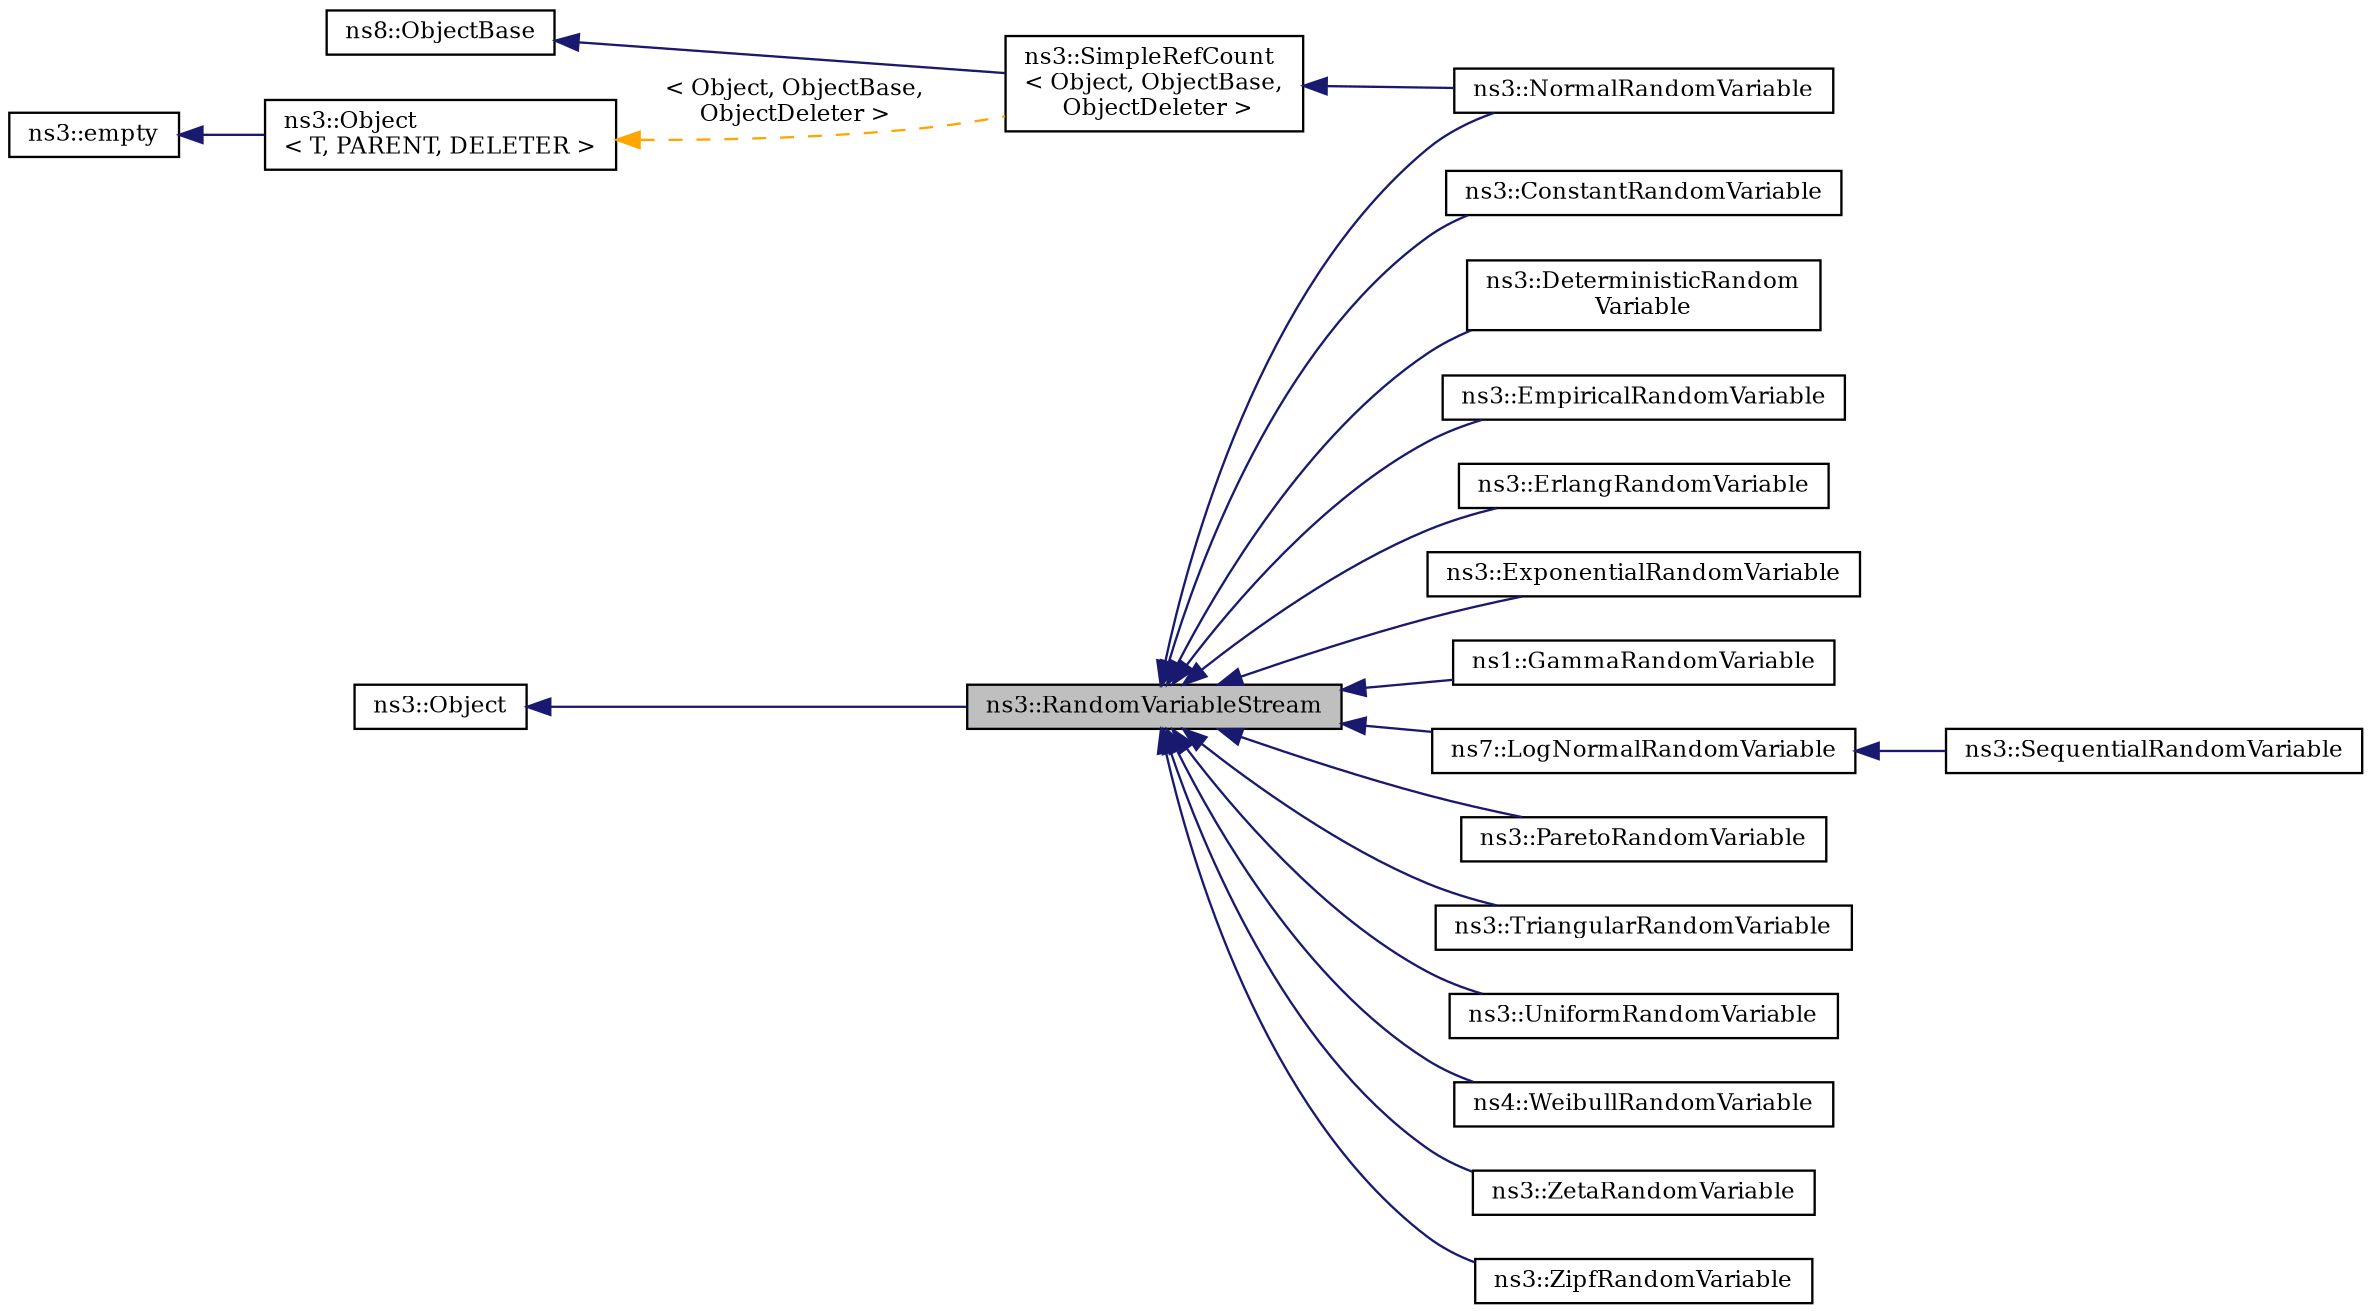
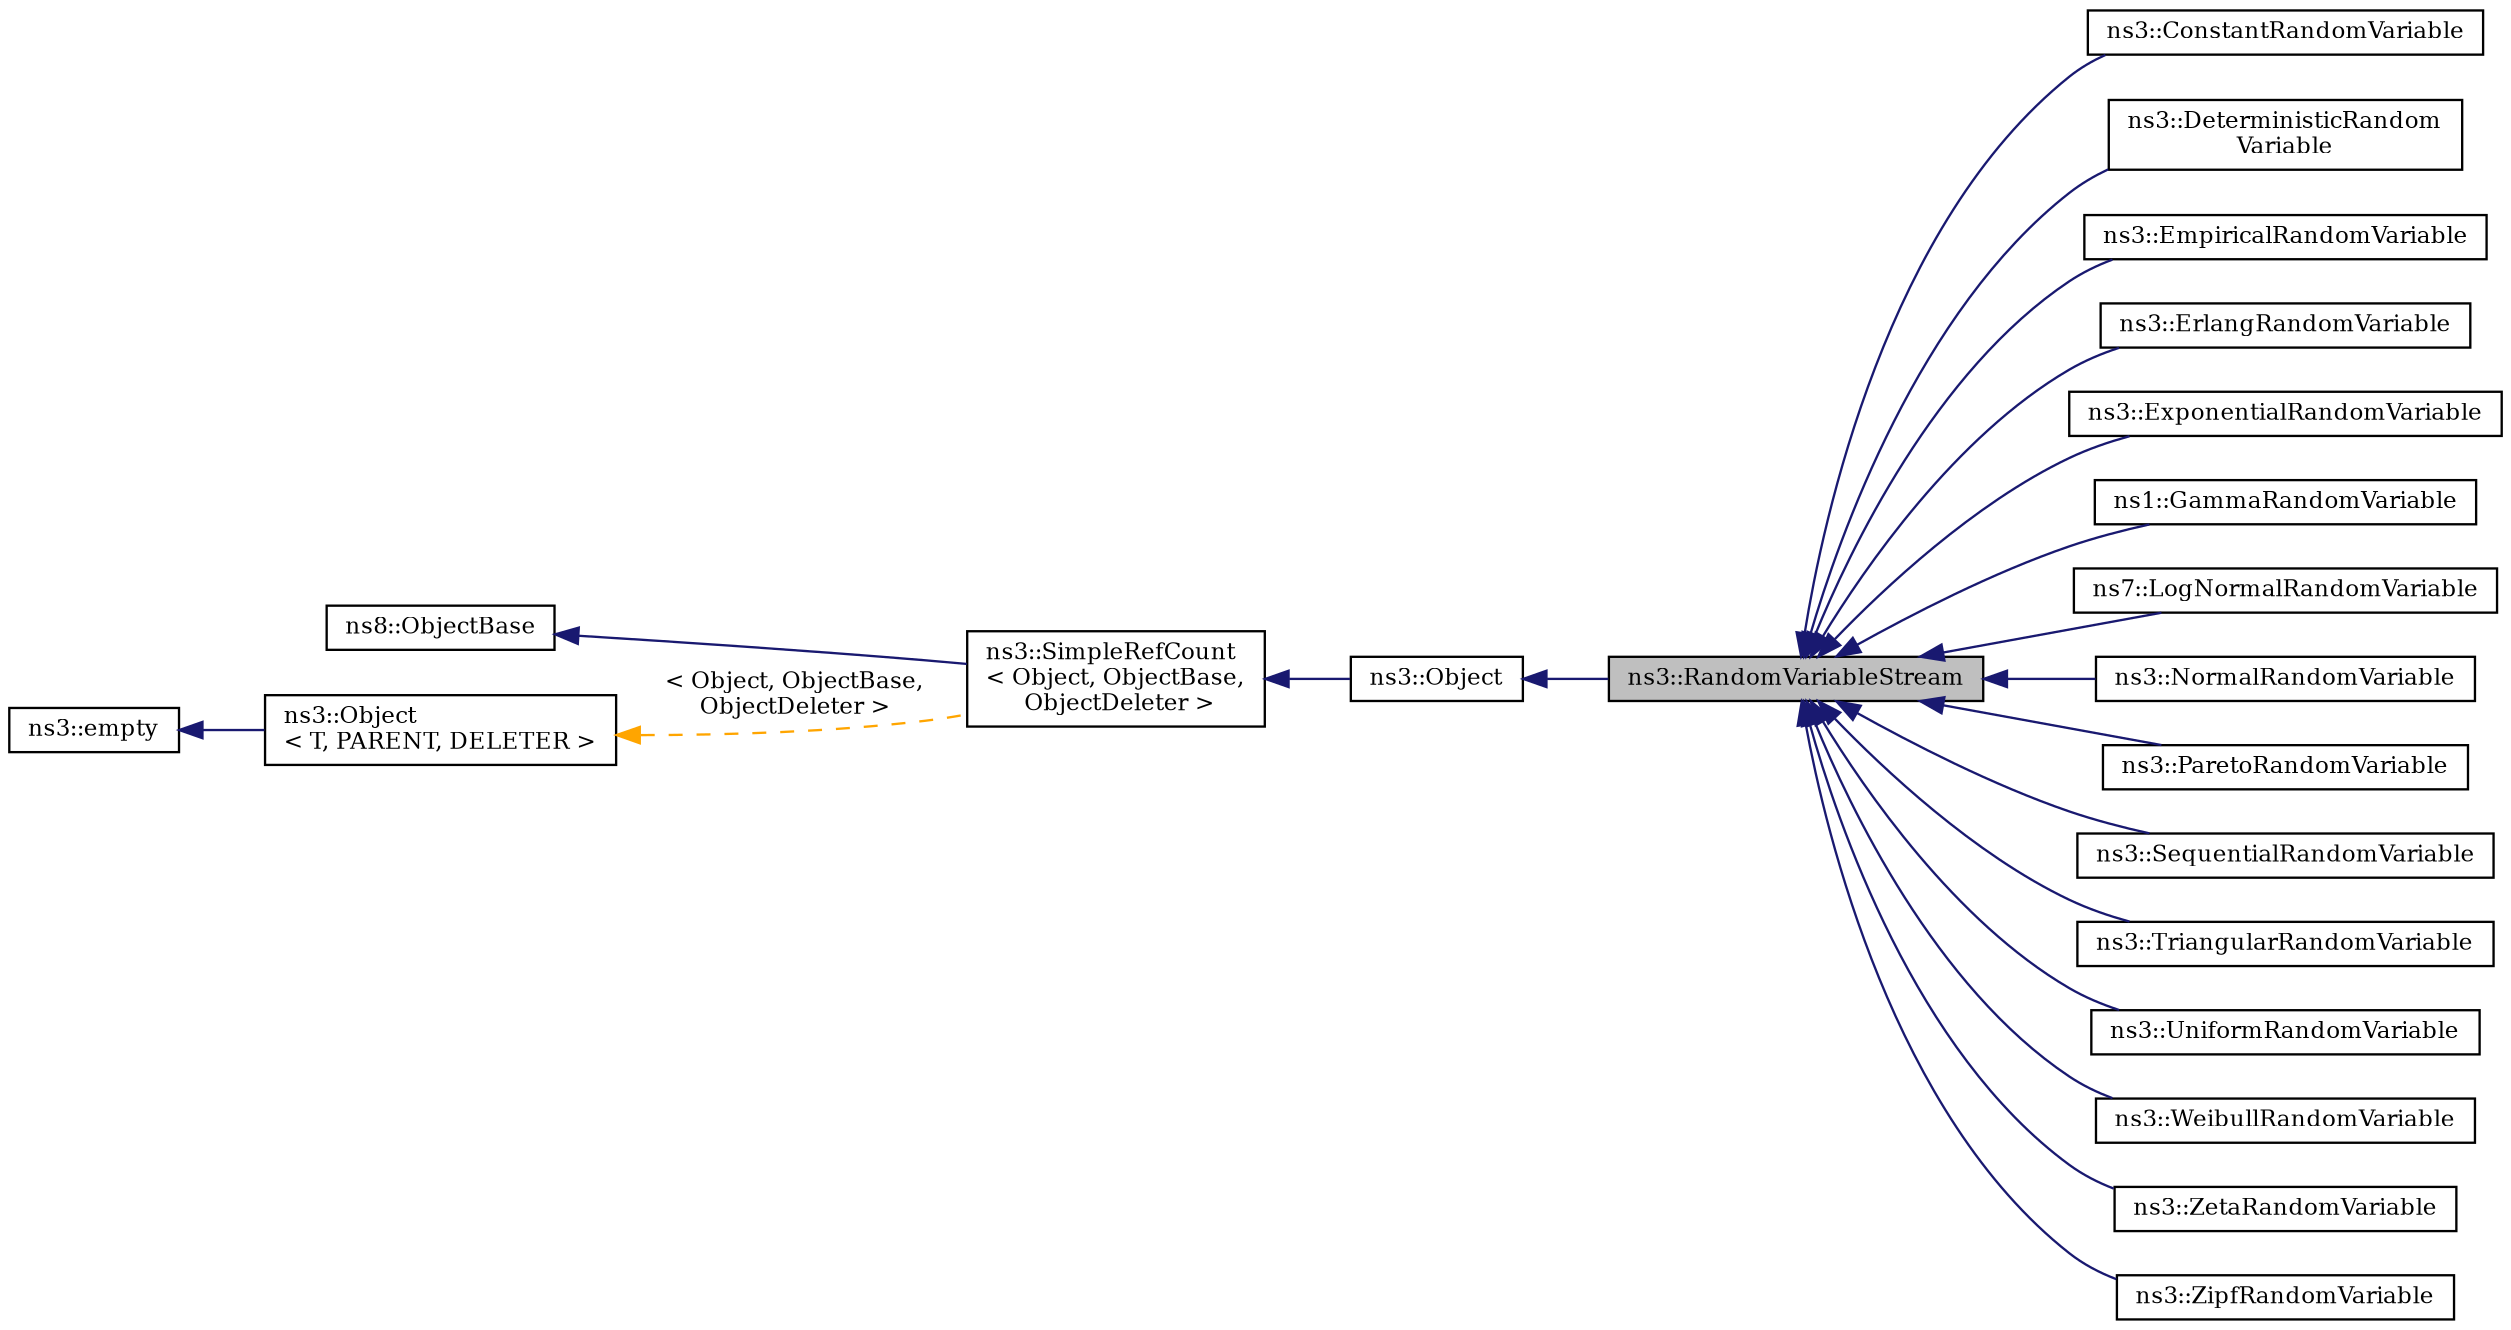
(1391, 87) -> (1320, 679)
(1912, 751) -> (1999, 784)
(1644, 1104) -> (2285, 1121)
